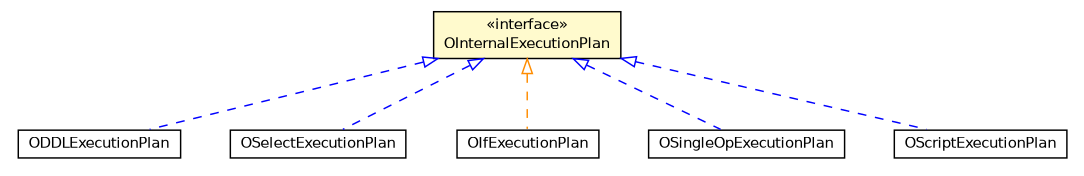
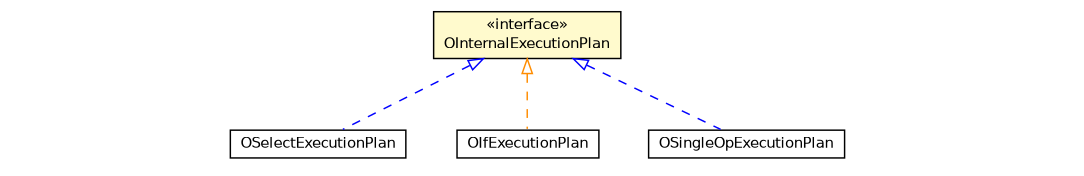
(99, 143) -> none
(981, 143) -> none
